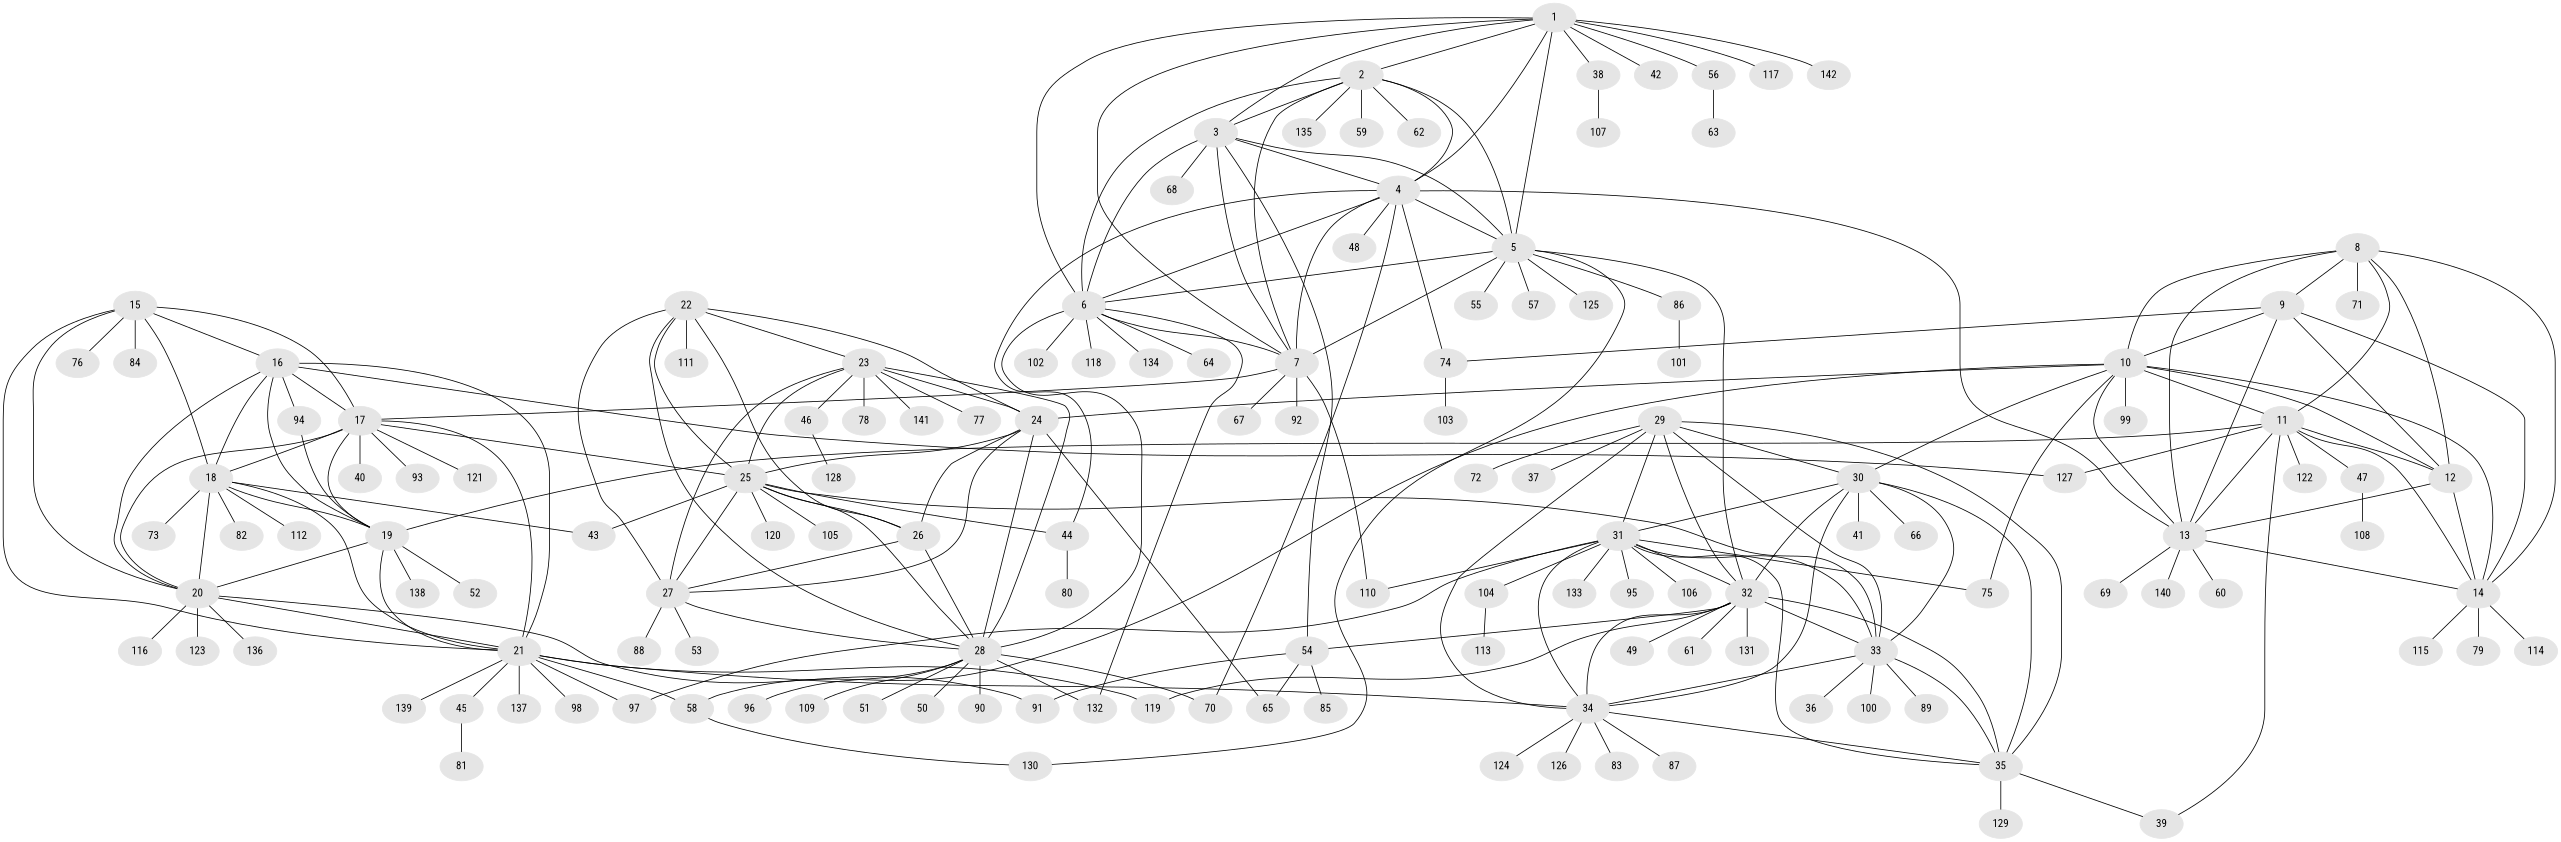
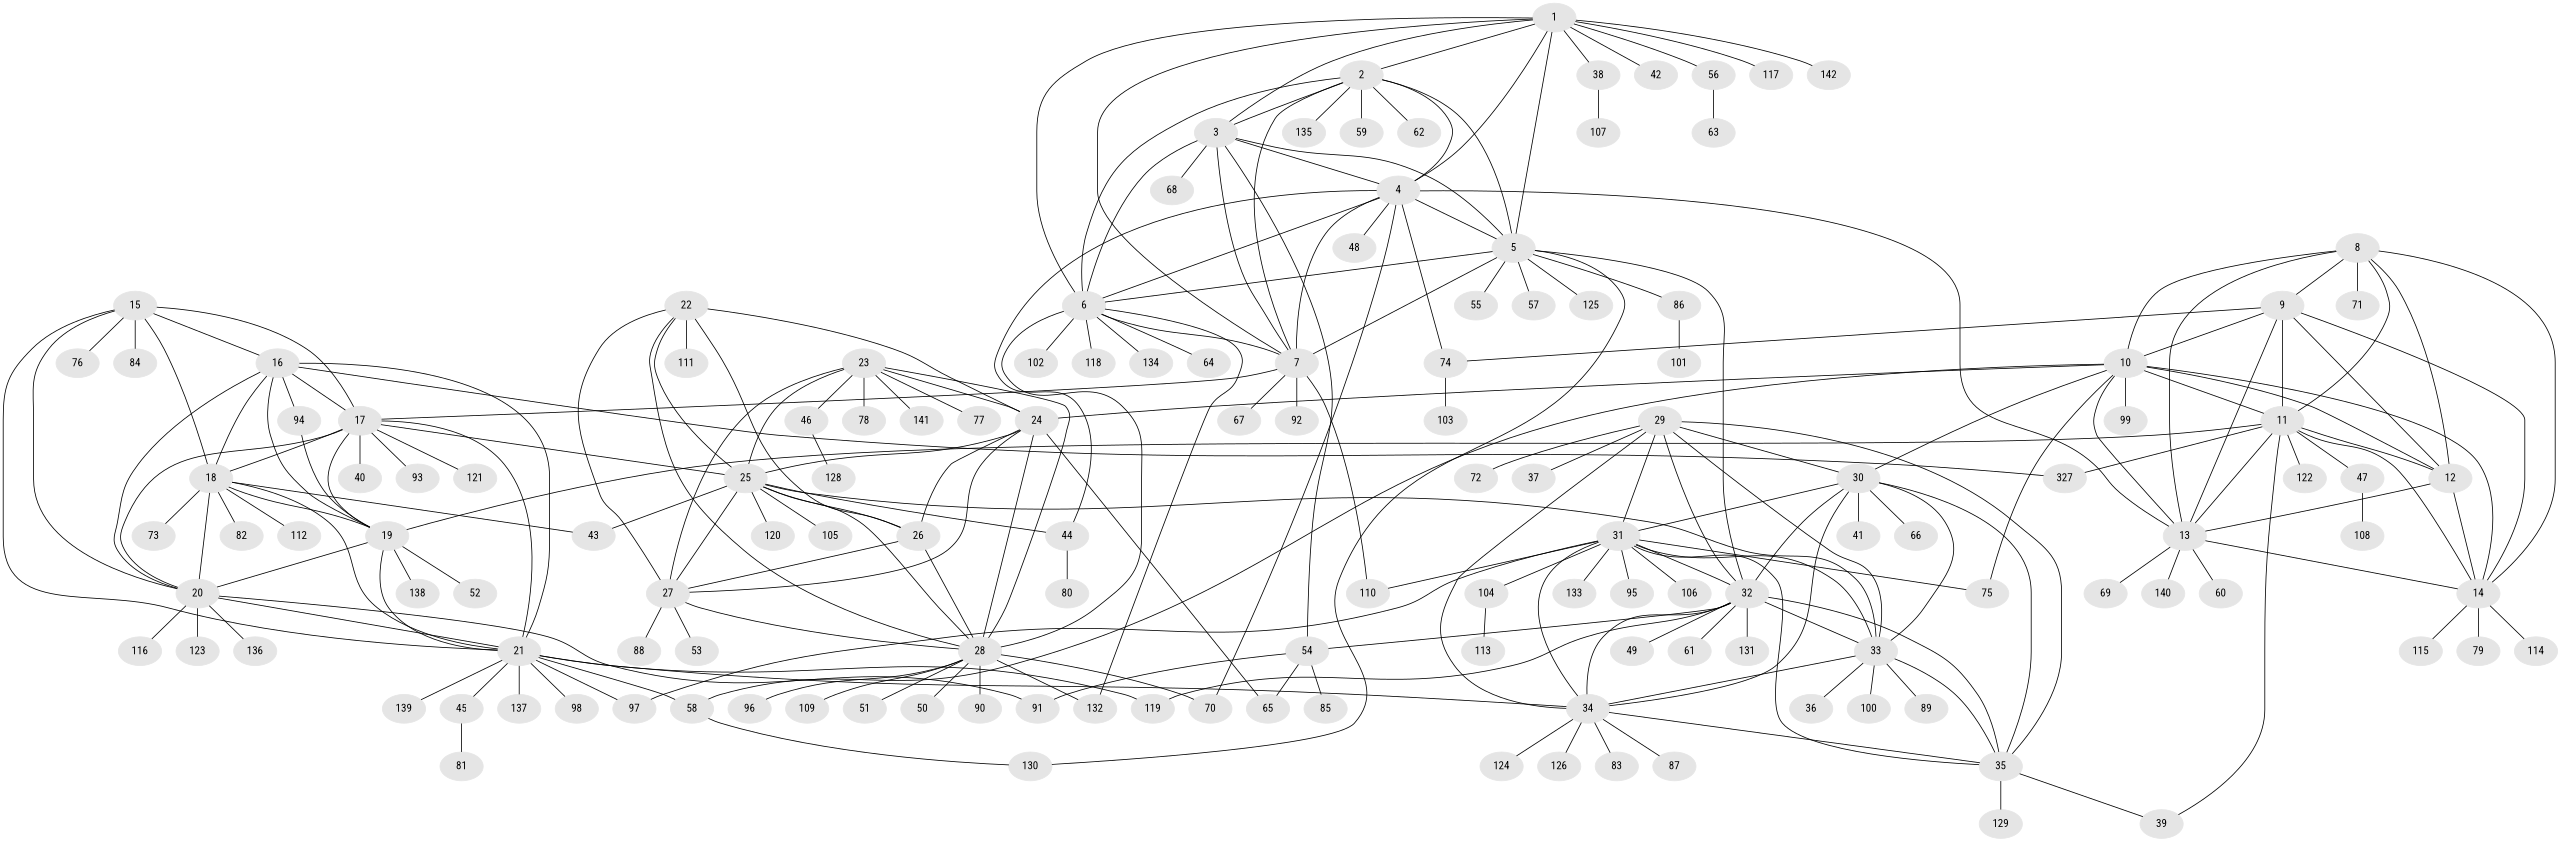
(775, 334) -> none
none -> (2282, 363)
(2065, 478) -> (2065, 478)
